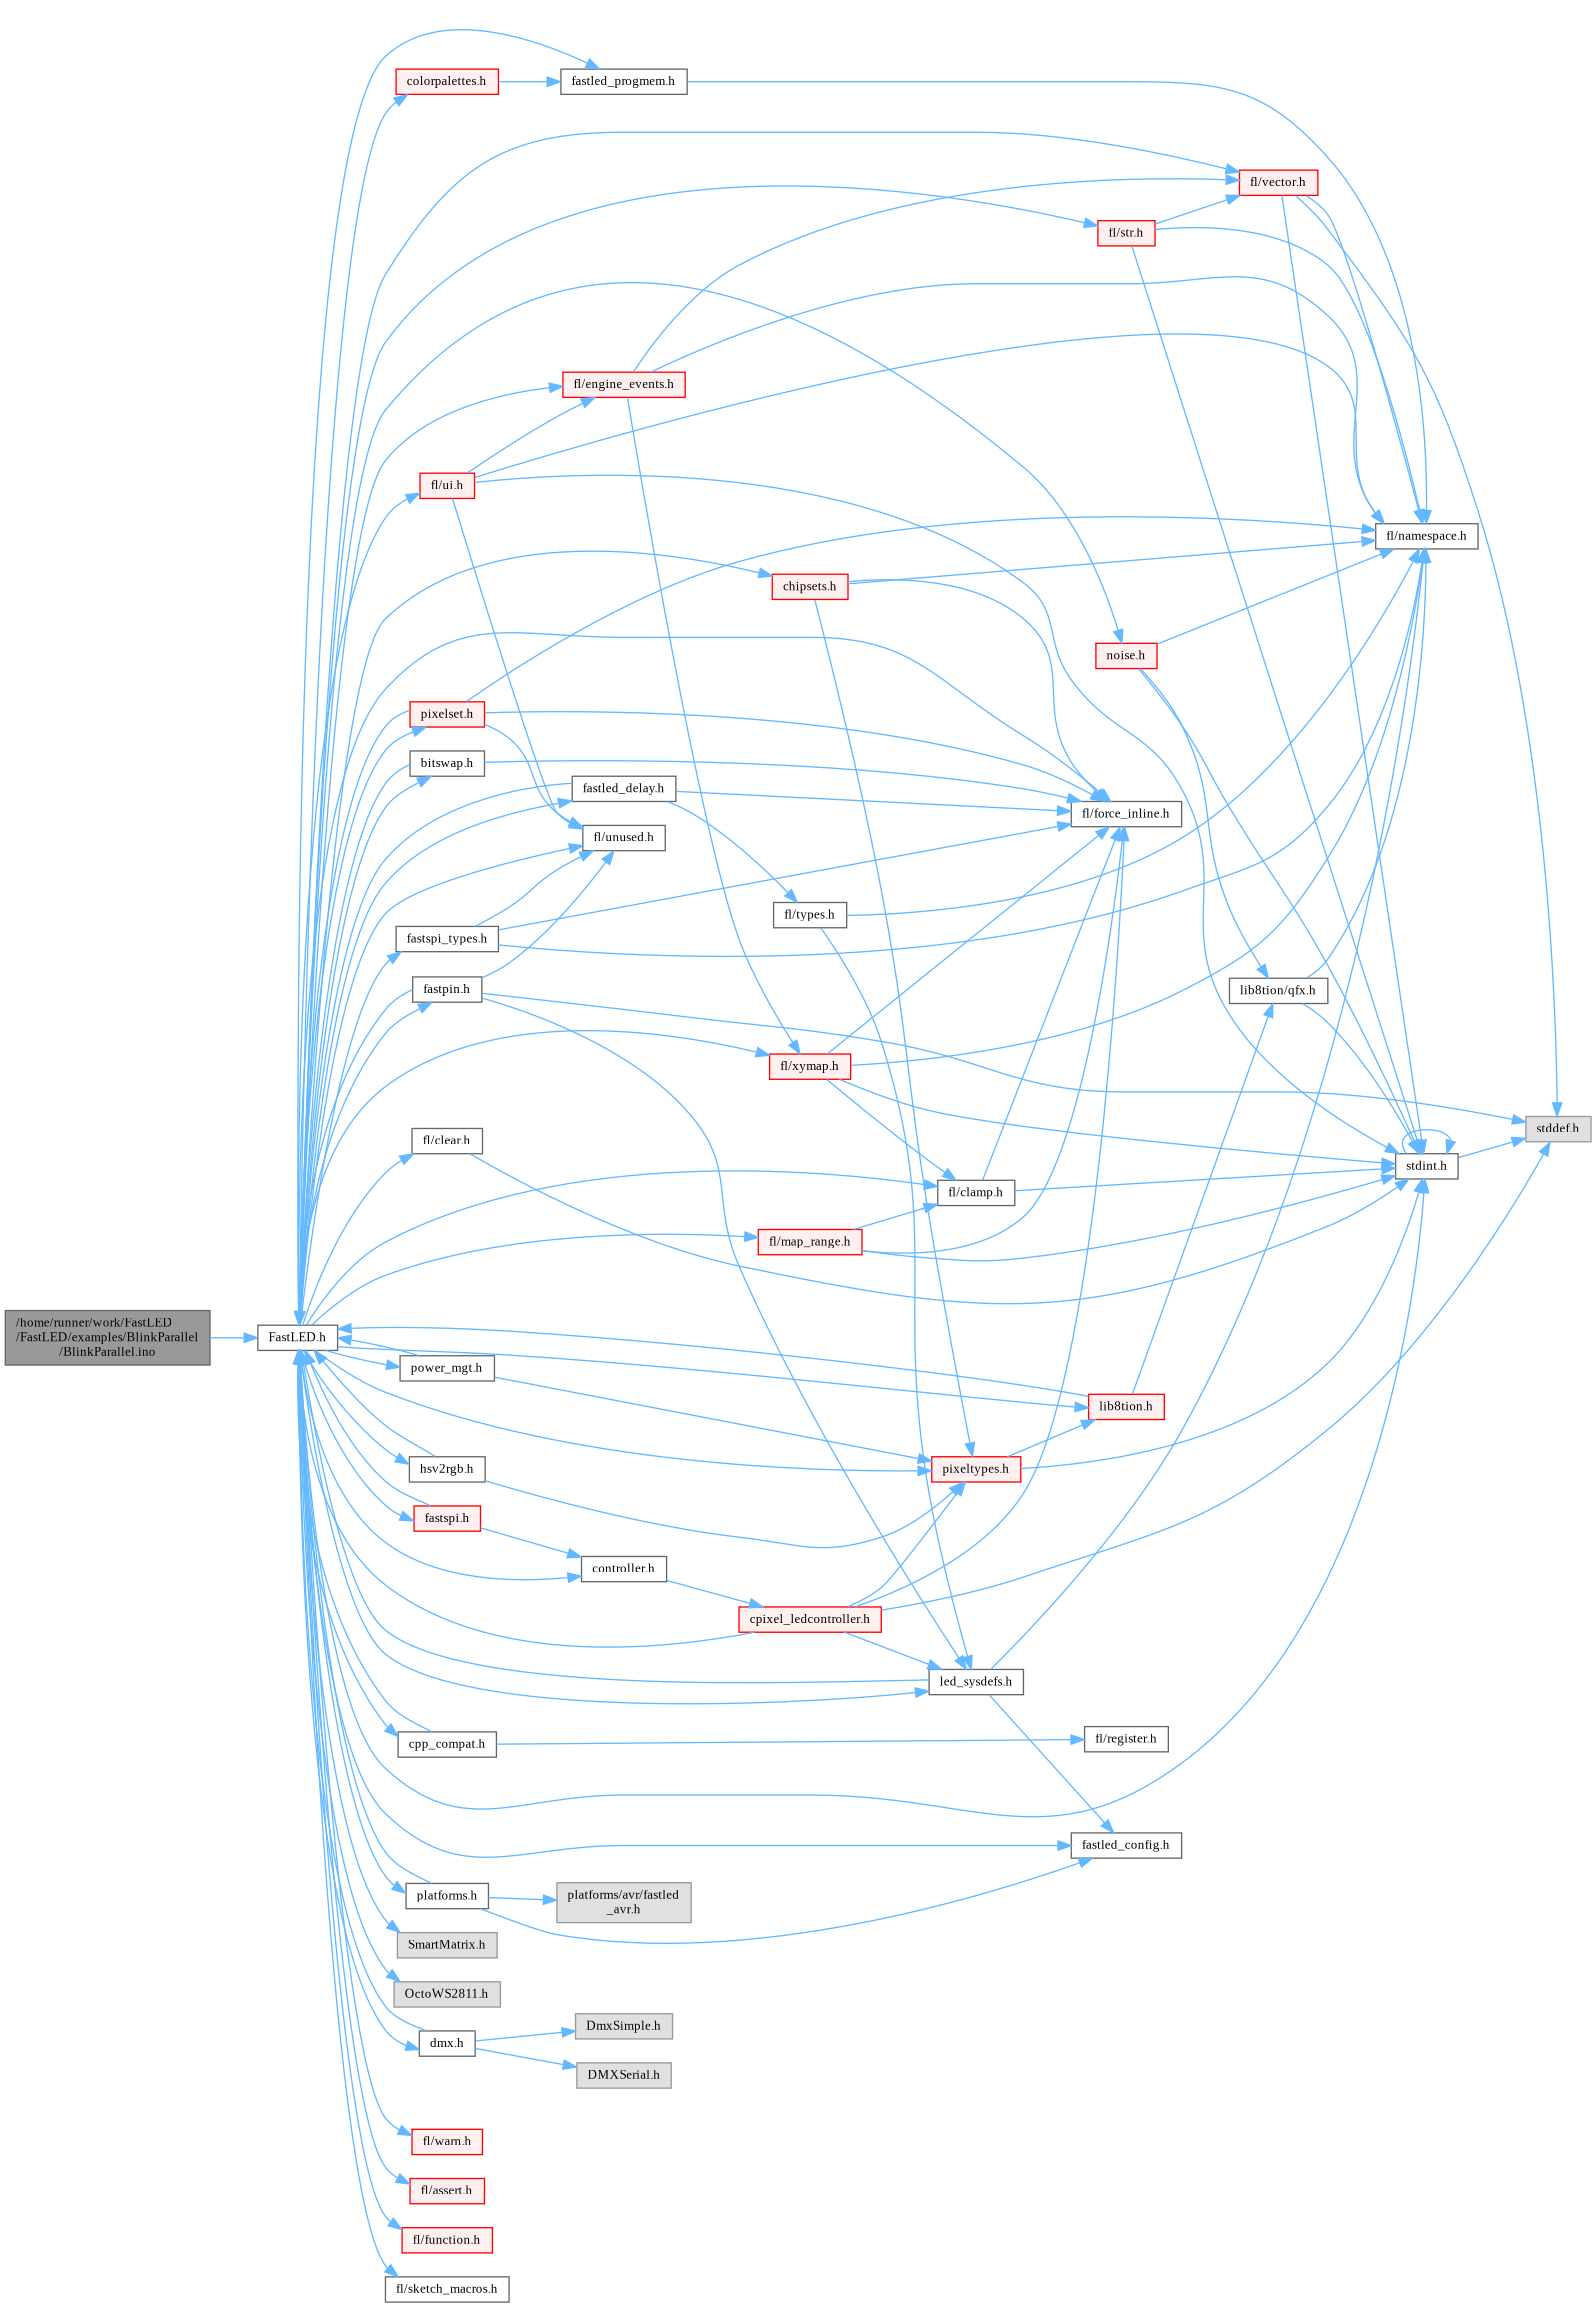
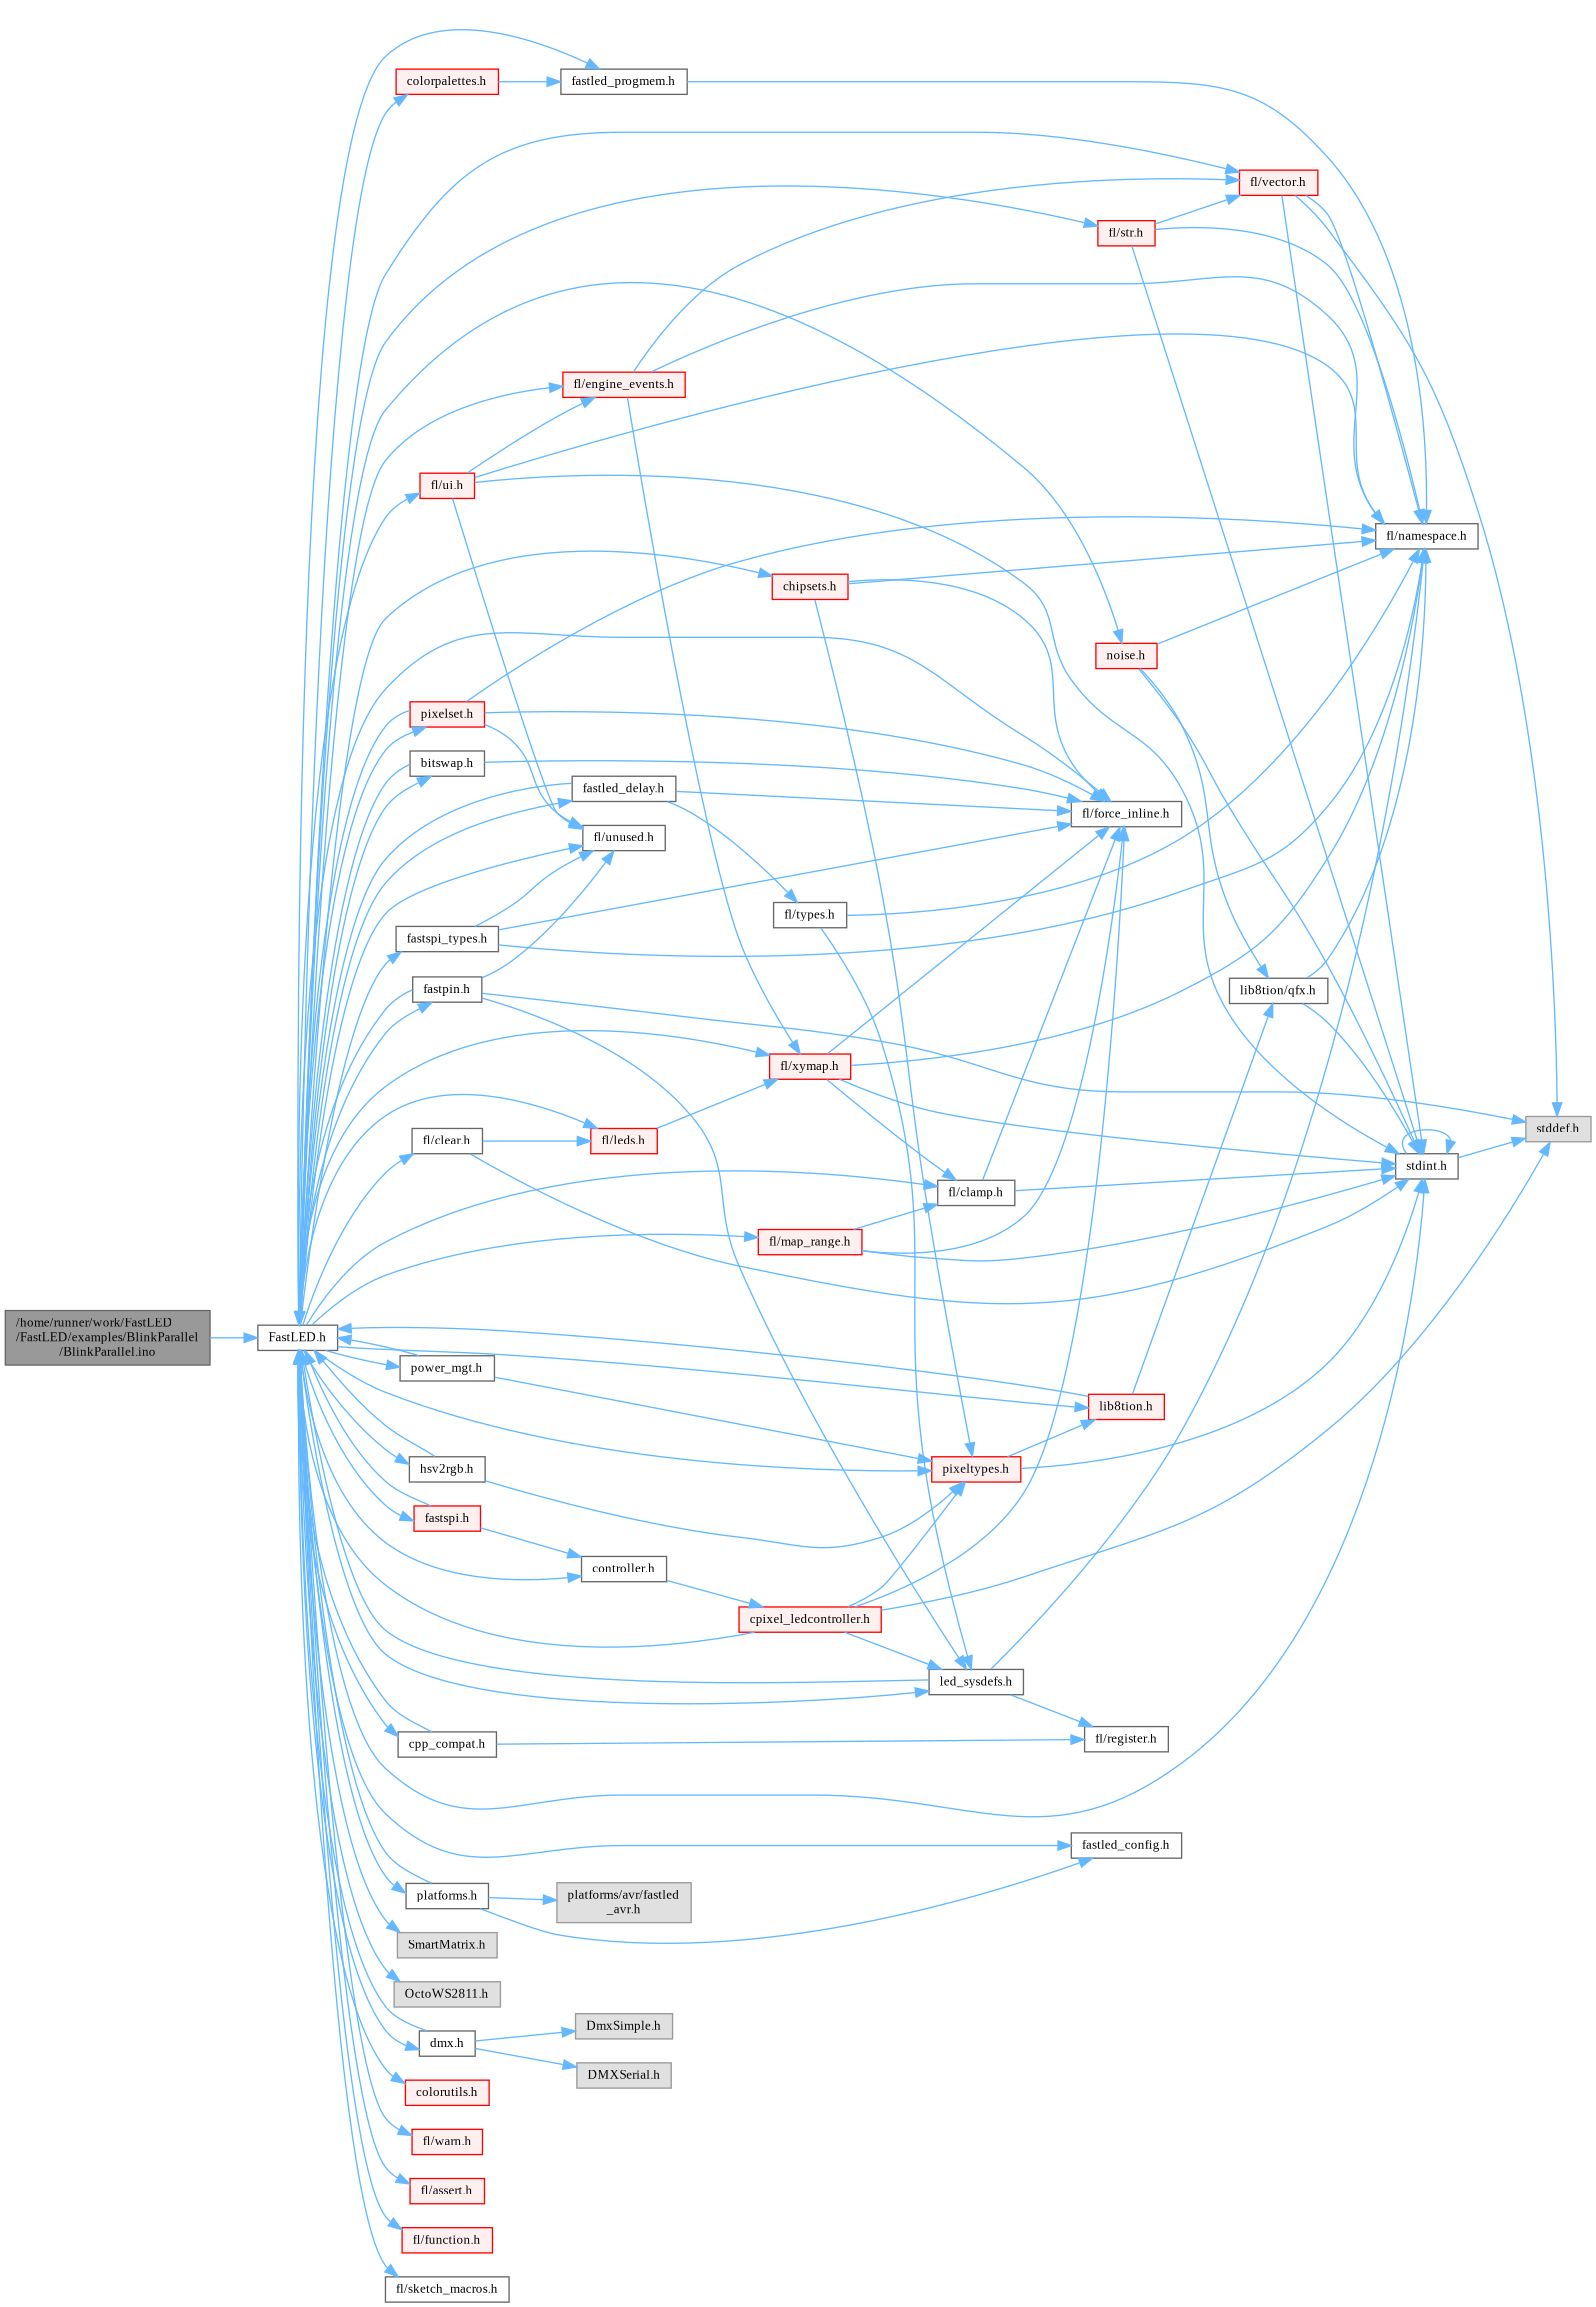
none -> (624, 1141)
(1047, 1759) -> (1045, 1708)
none -> (447, 2093)
